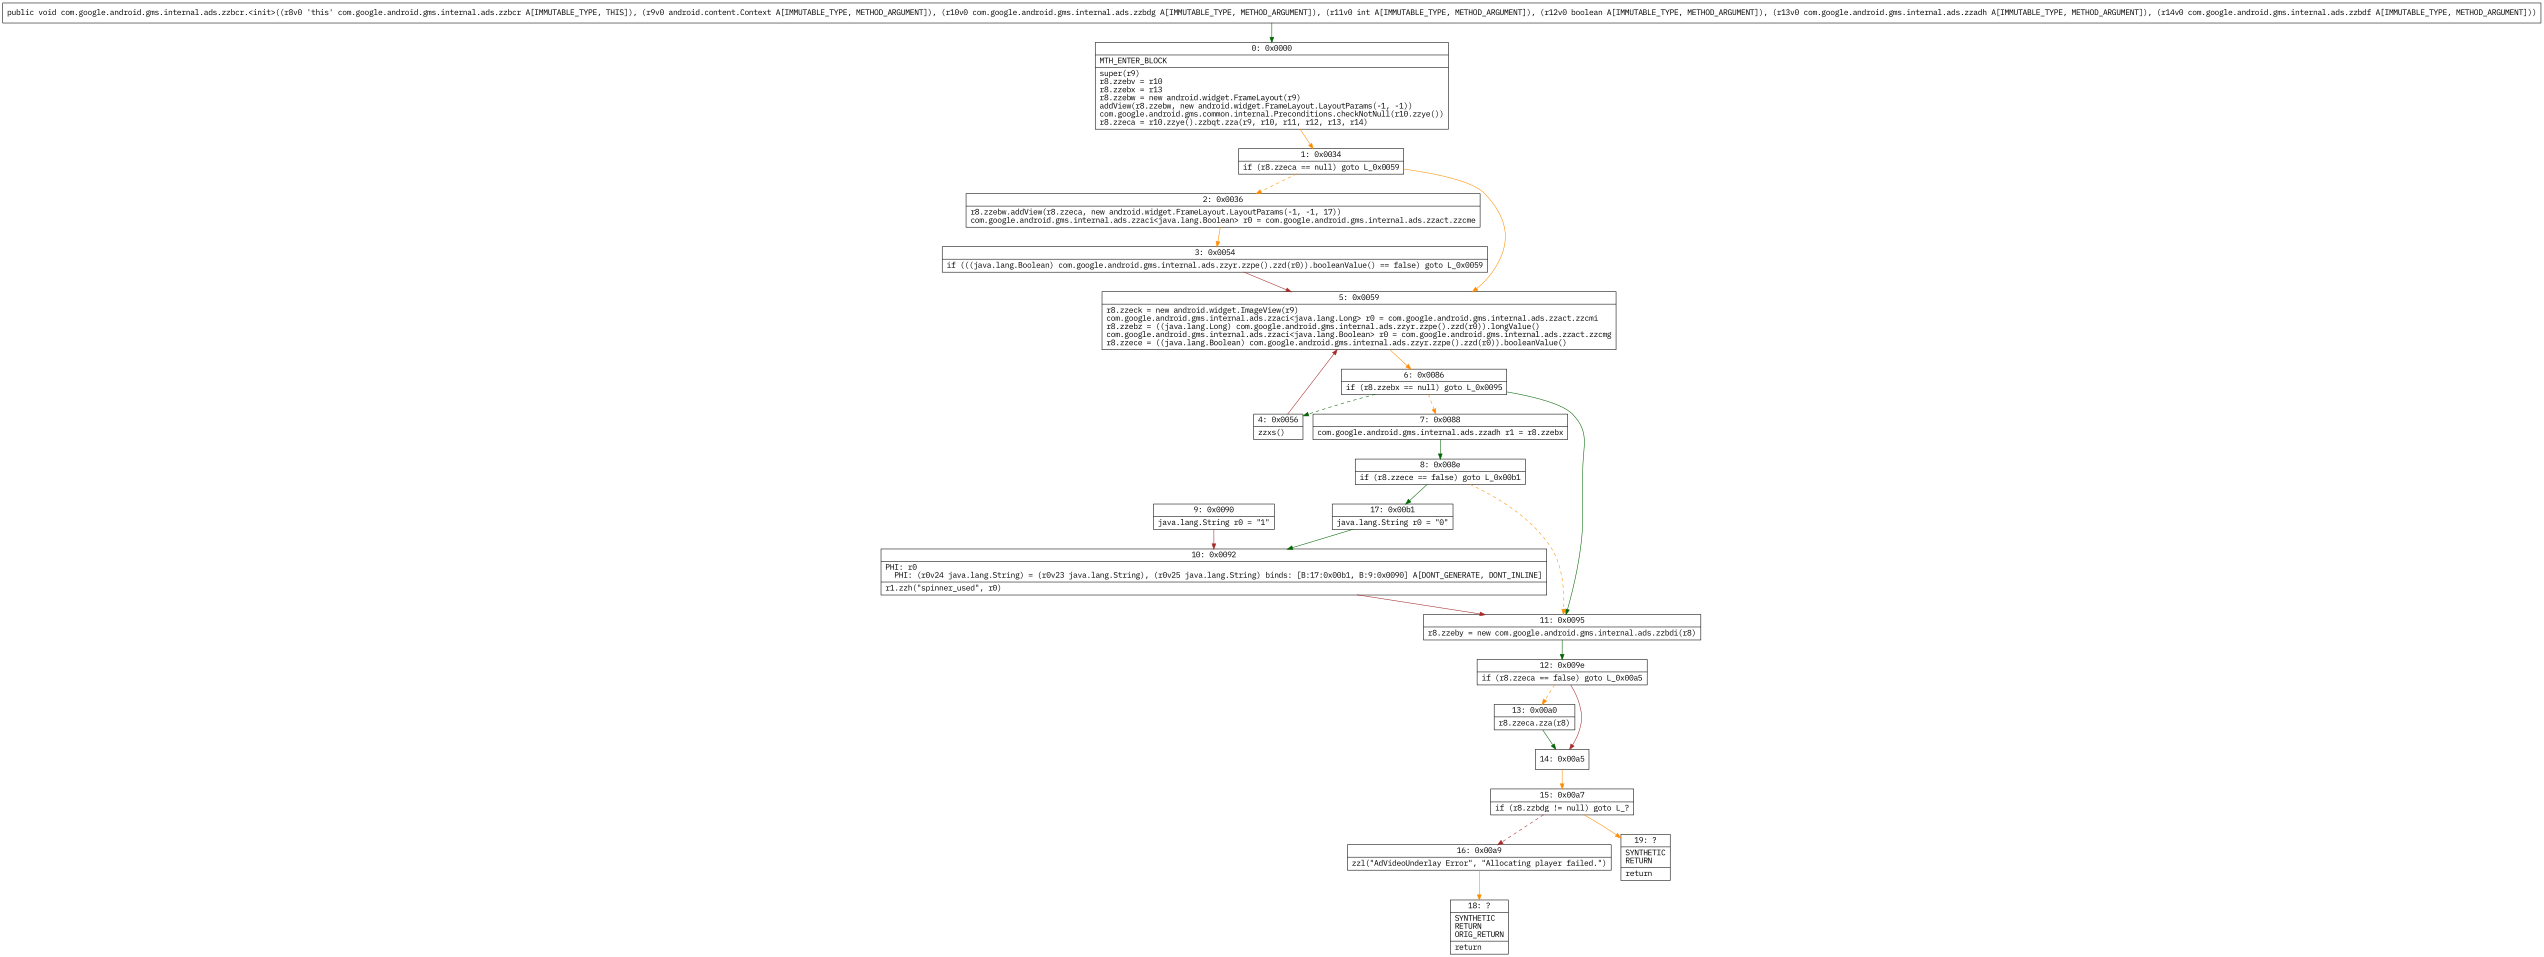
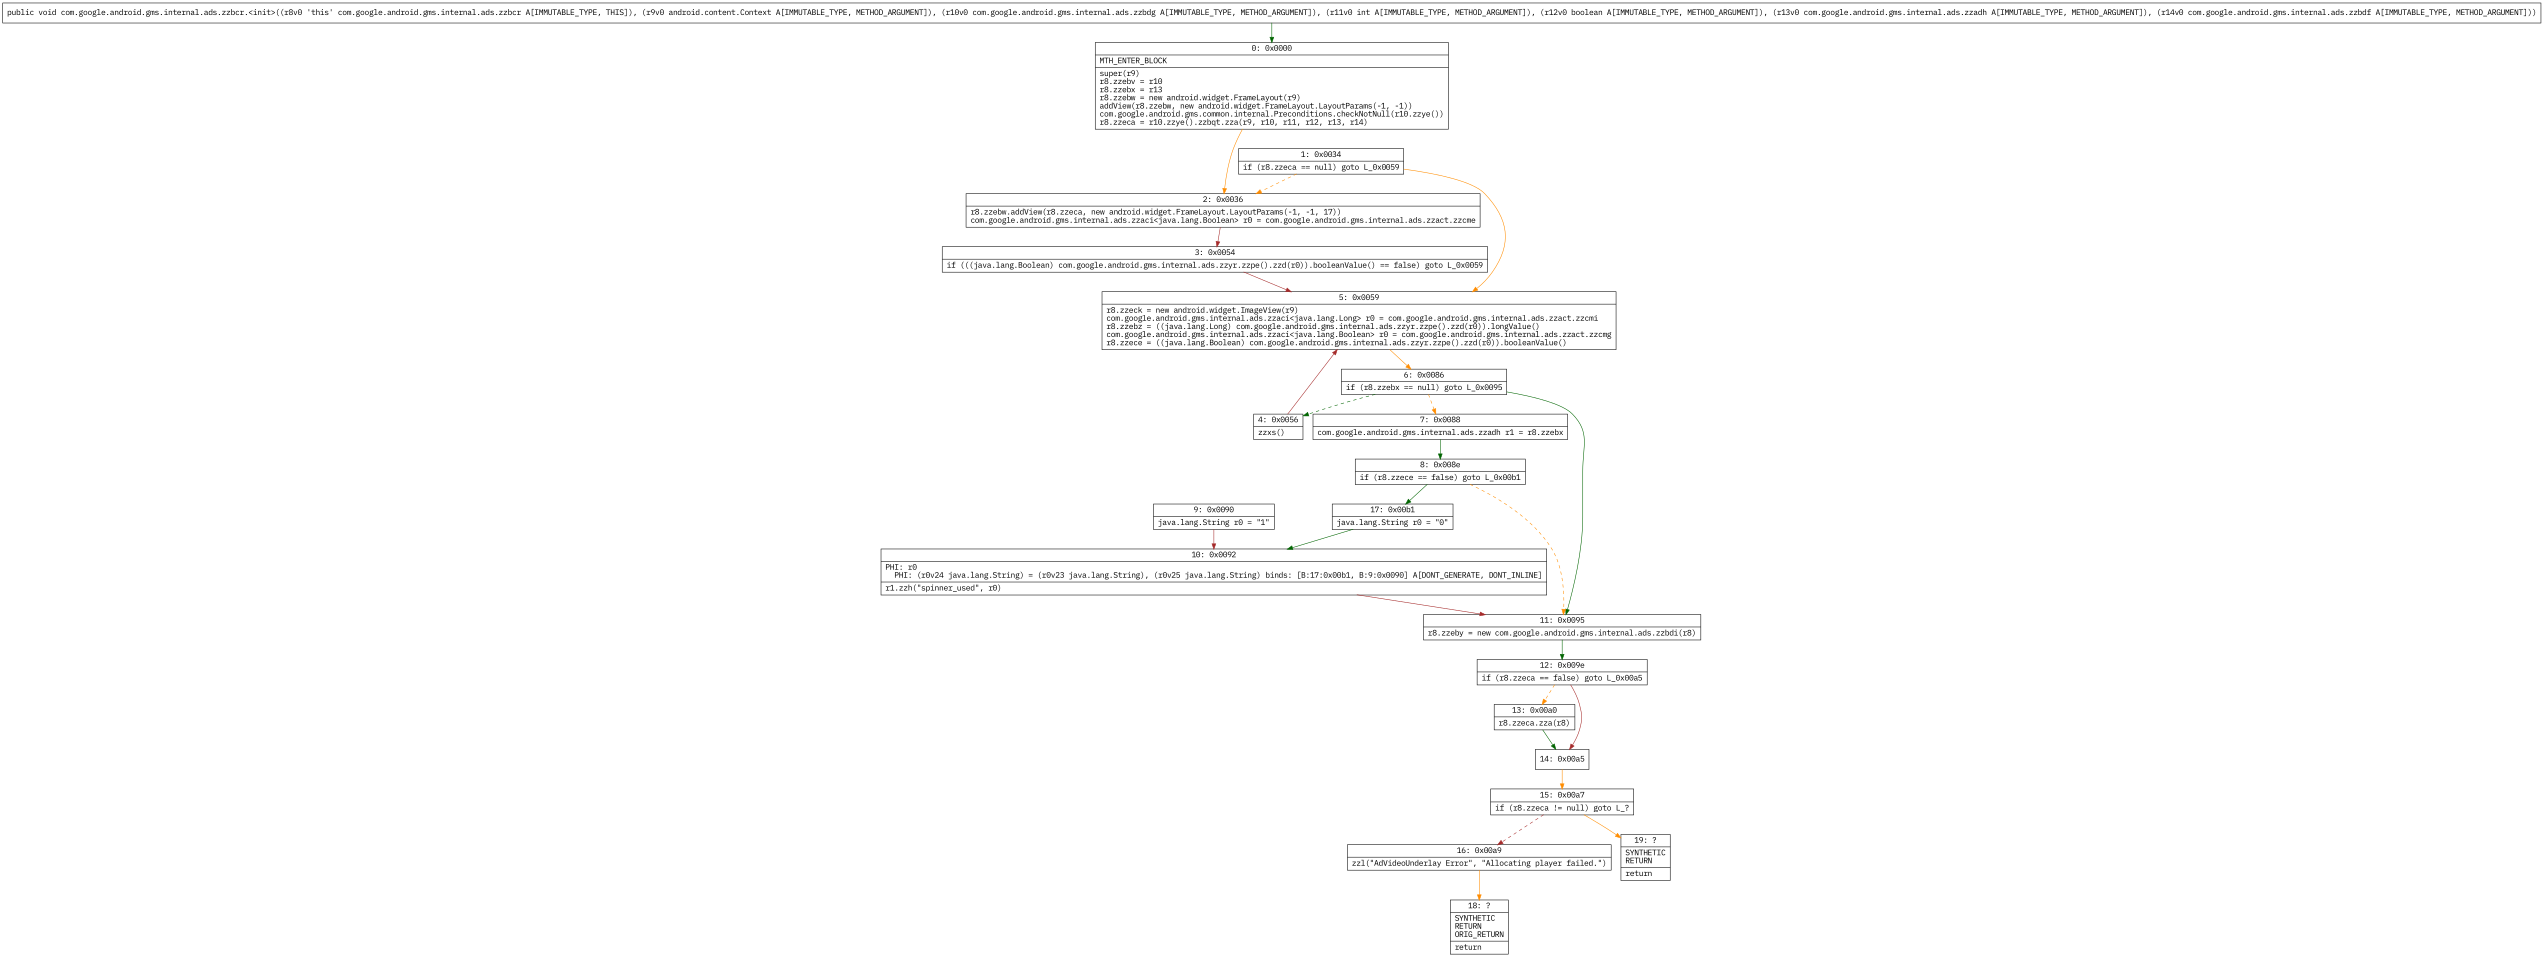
(1305, 137) -> (1230, 158)
(1219, 234) -> (1219, 234)
(1562, 808) -> (1562, 808)
